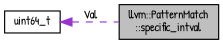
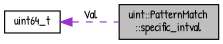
(169, 22) -> (169, 22)
